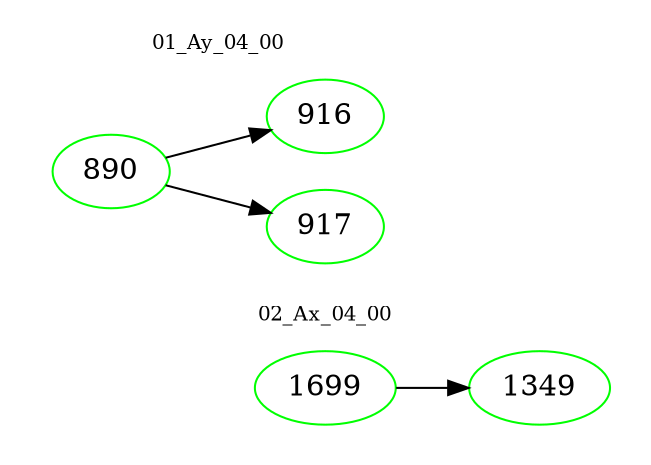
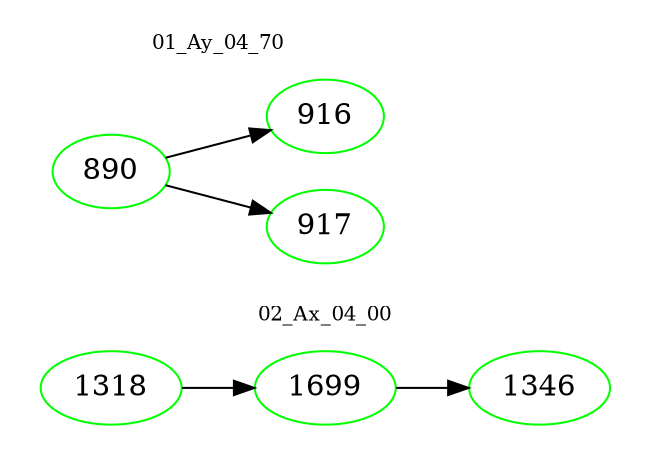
(218, 44) -> (218, 44)
none -> (111, 388)
(540, 388) -> (540, 388)
